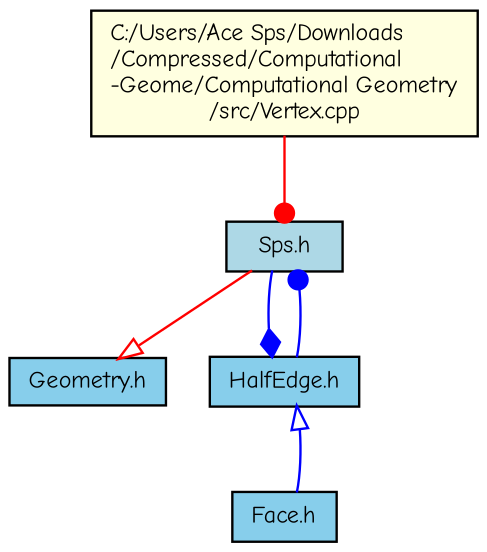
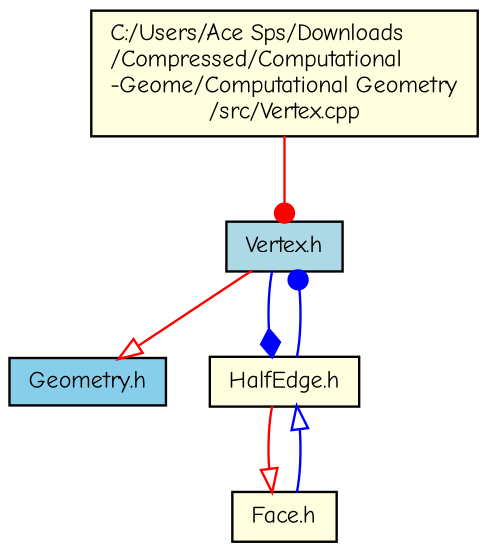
(284, 247) -> (284, 247)
(284, 382) -> (284, 382)
none -> (269, 437)
(284, 517) -> (284, 517)
